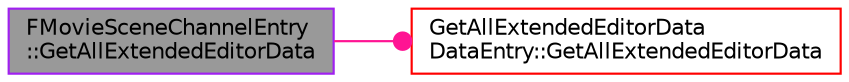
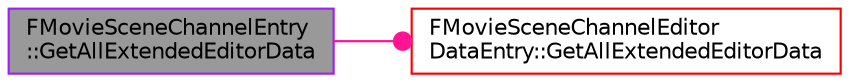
(626, 41) -> (626, 41)
